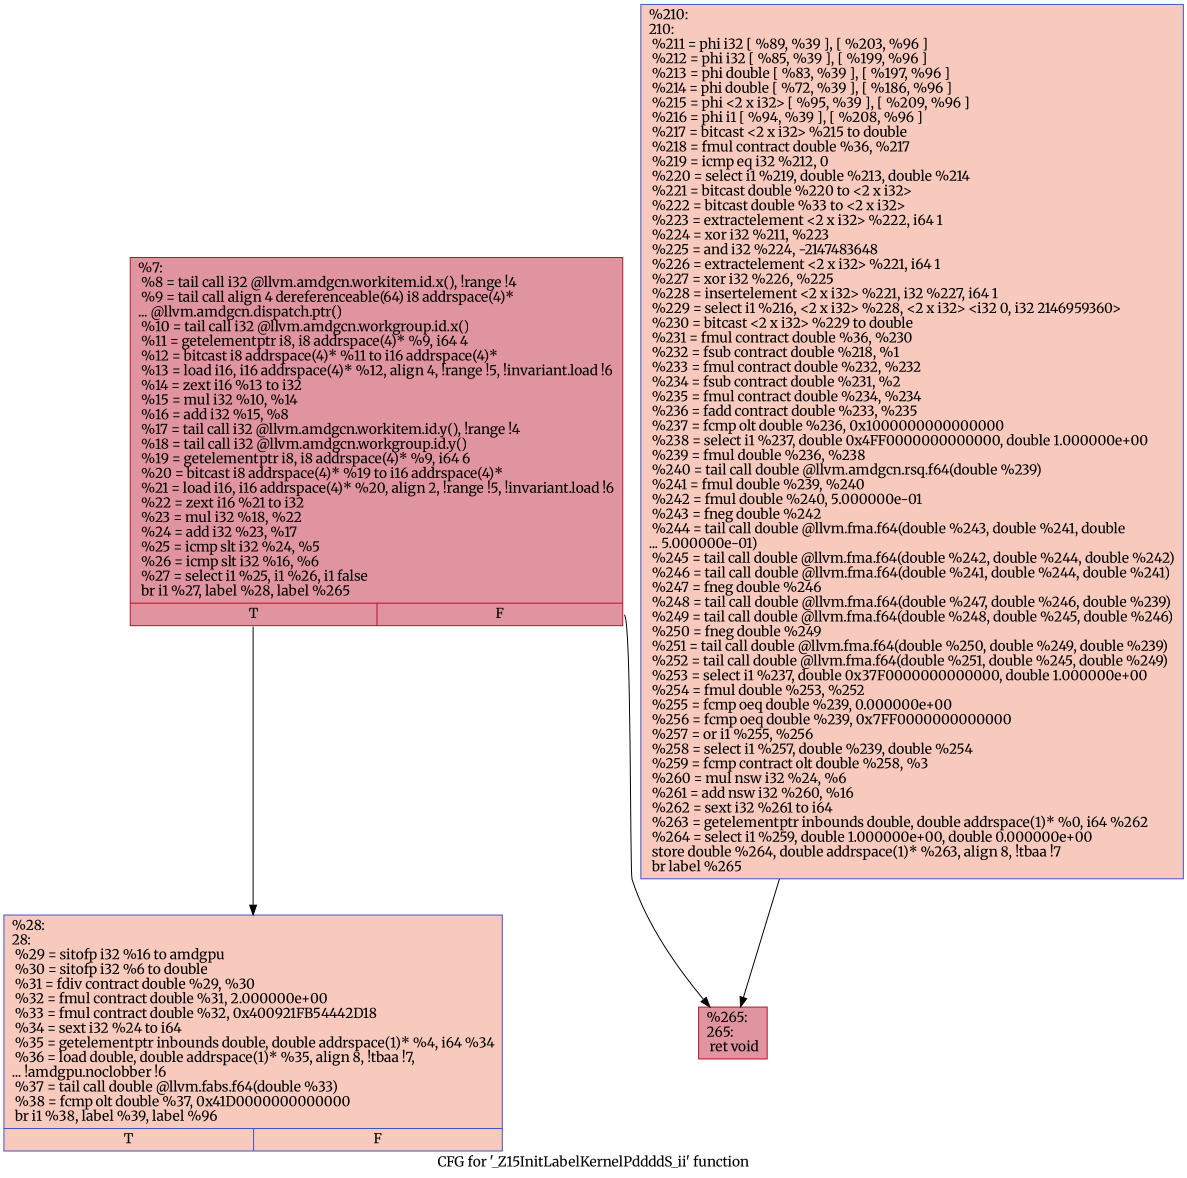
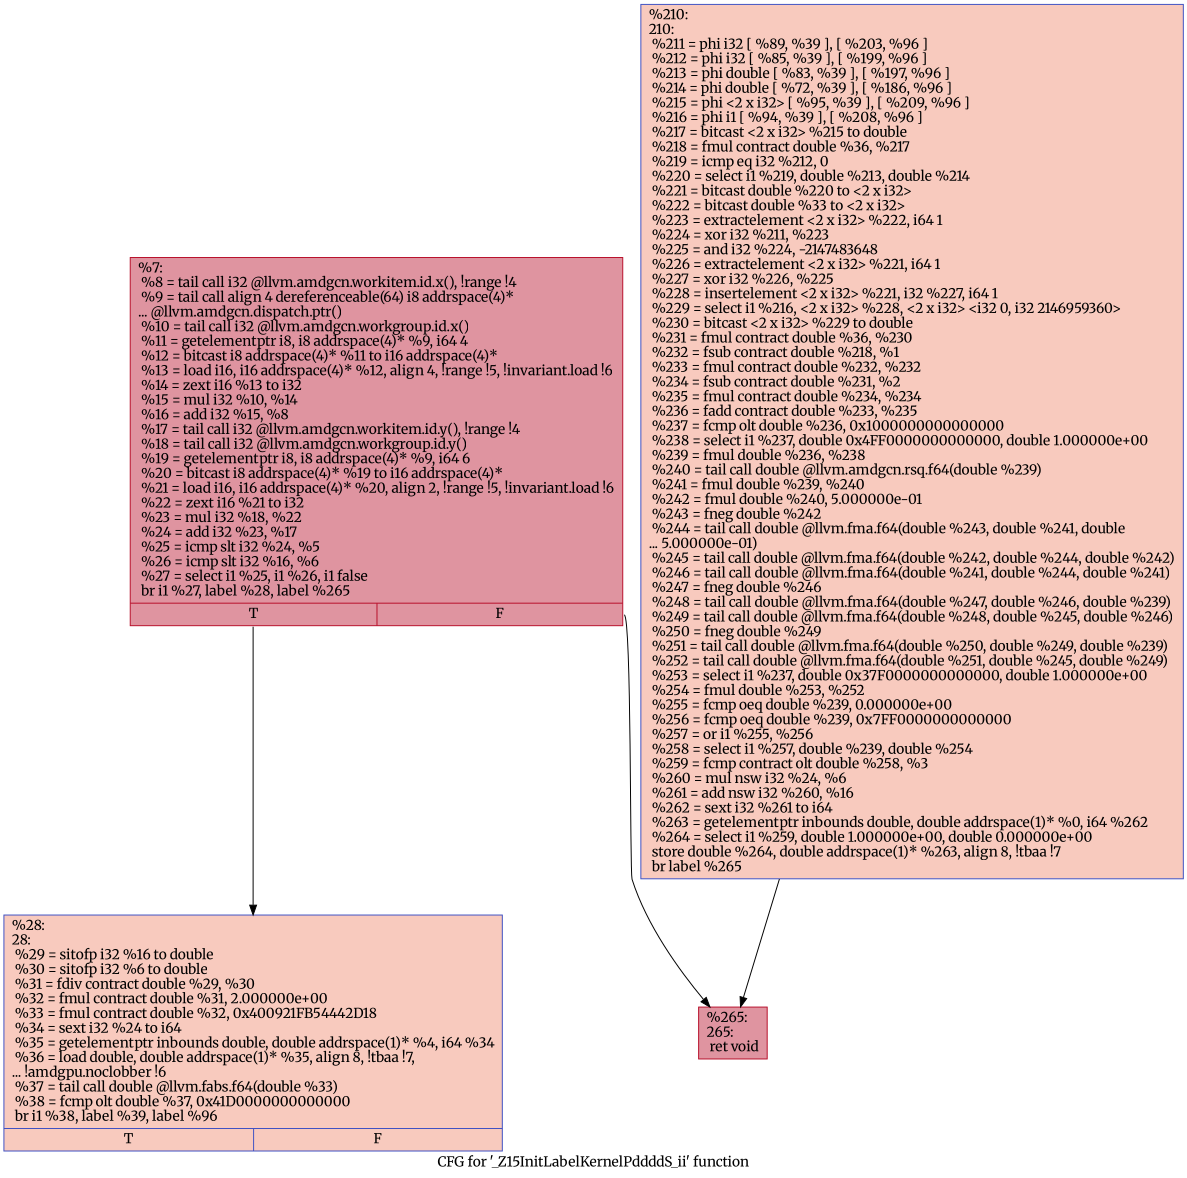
(118, 955) -> (113, 955)
